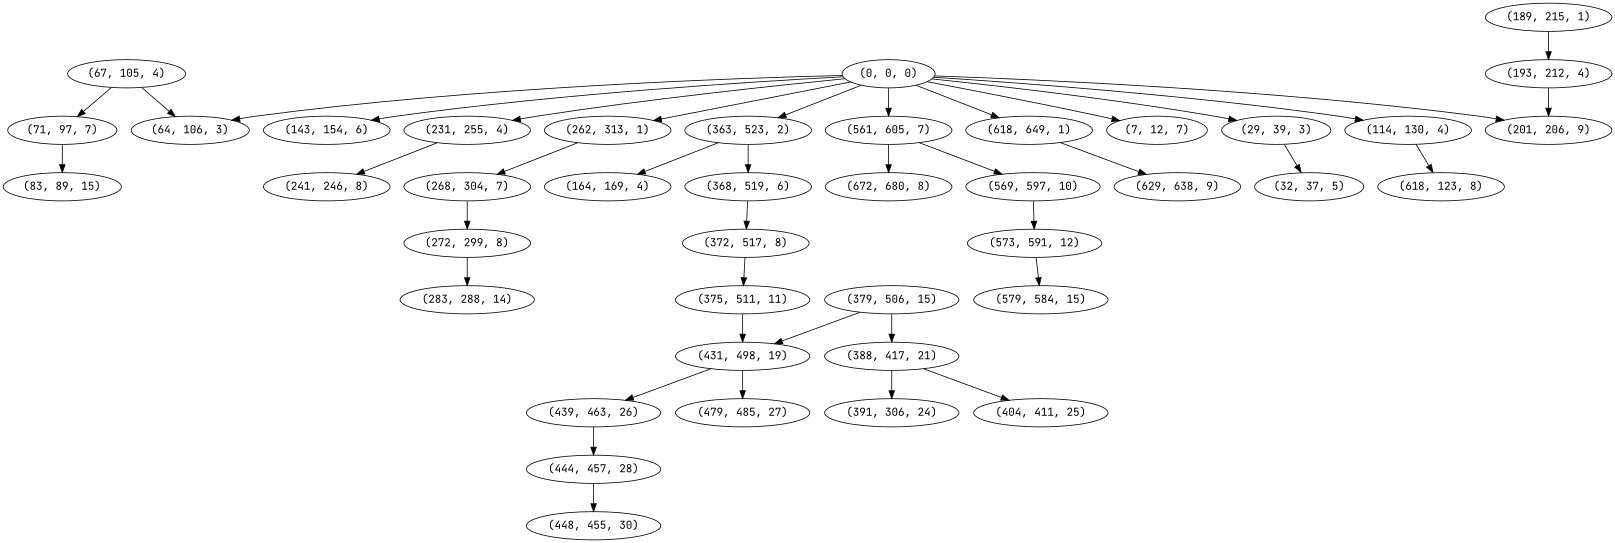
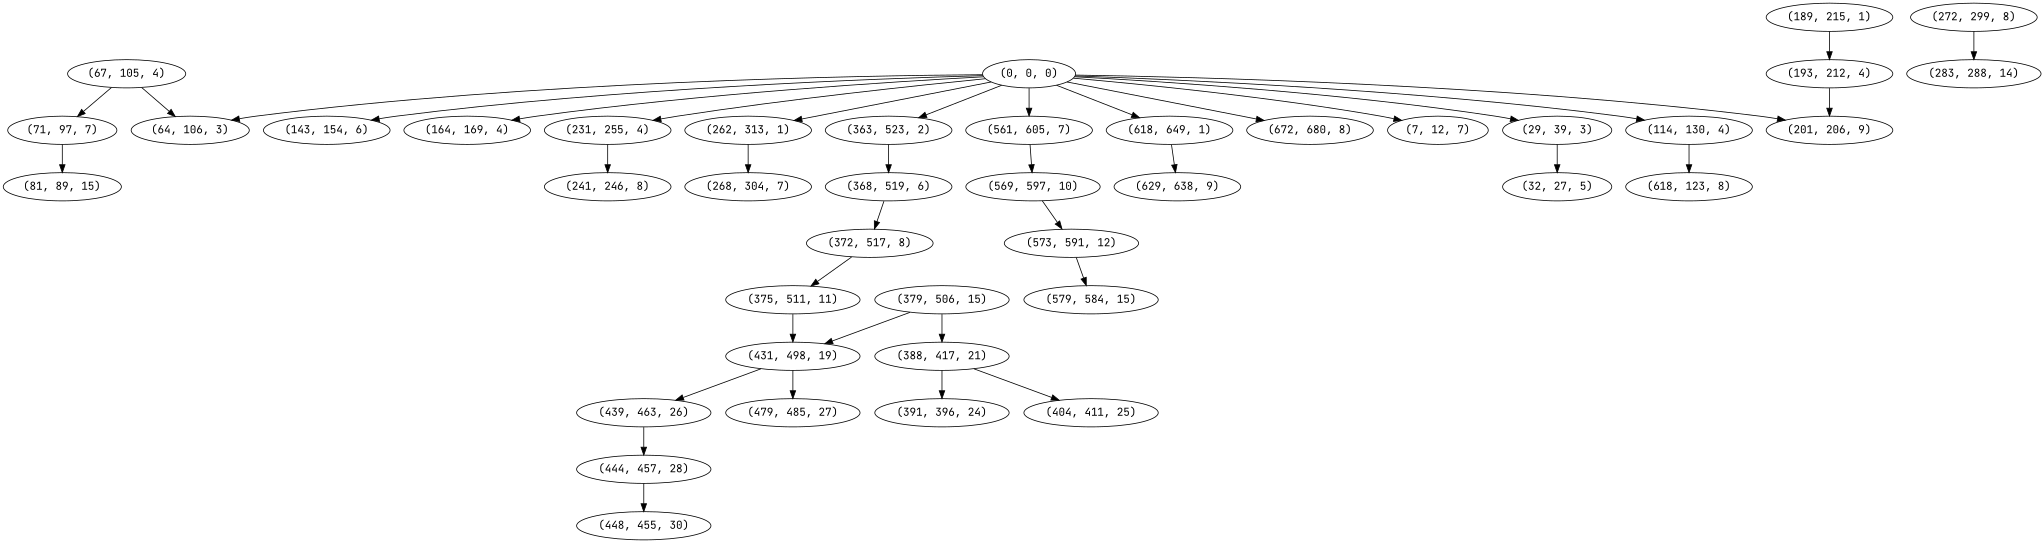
(889, 155) -> (1162, 100)
(682, 157) -> (751, 93)
(62, 187) -> (62, 187)
(1309, 187) -> (1557, 187)
(467, 211) -> none
(892, 413) -> (942, 413)
